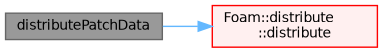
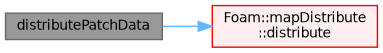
(295, 26) -> (295, 26)
